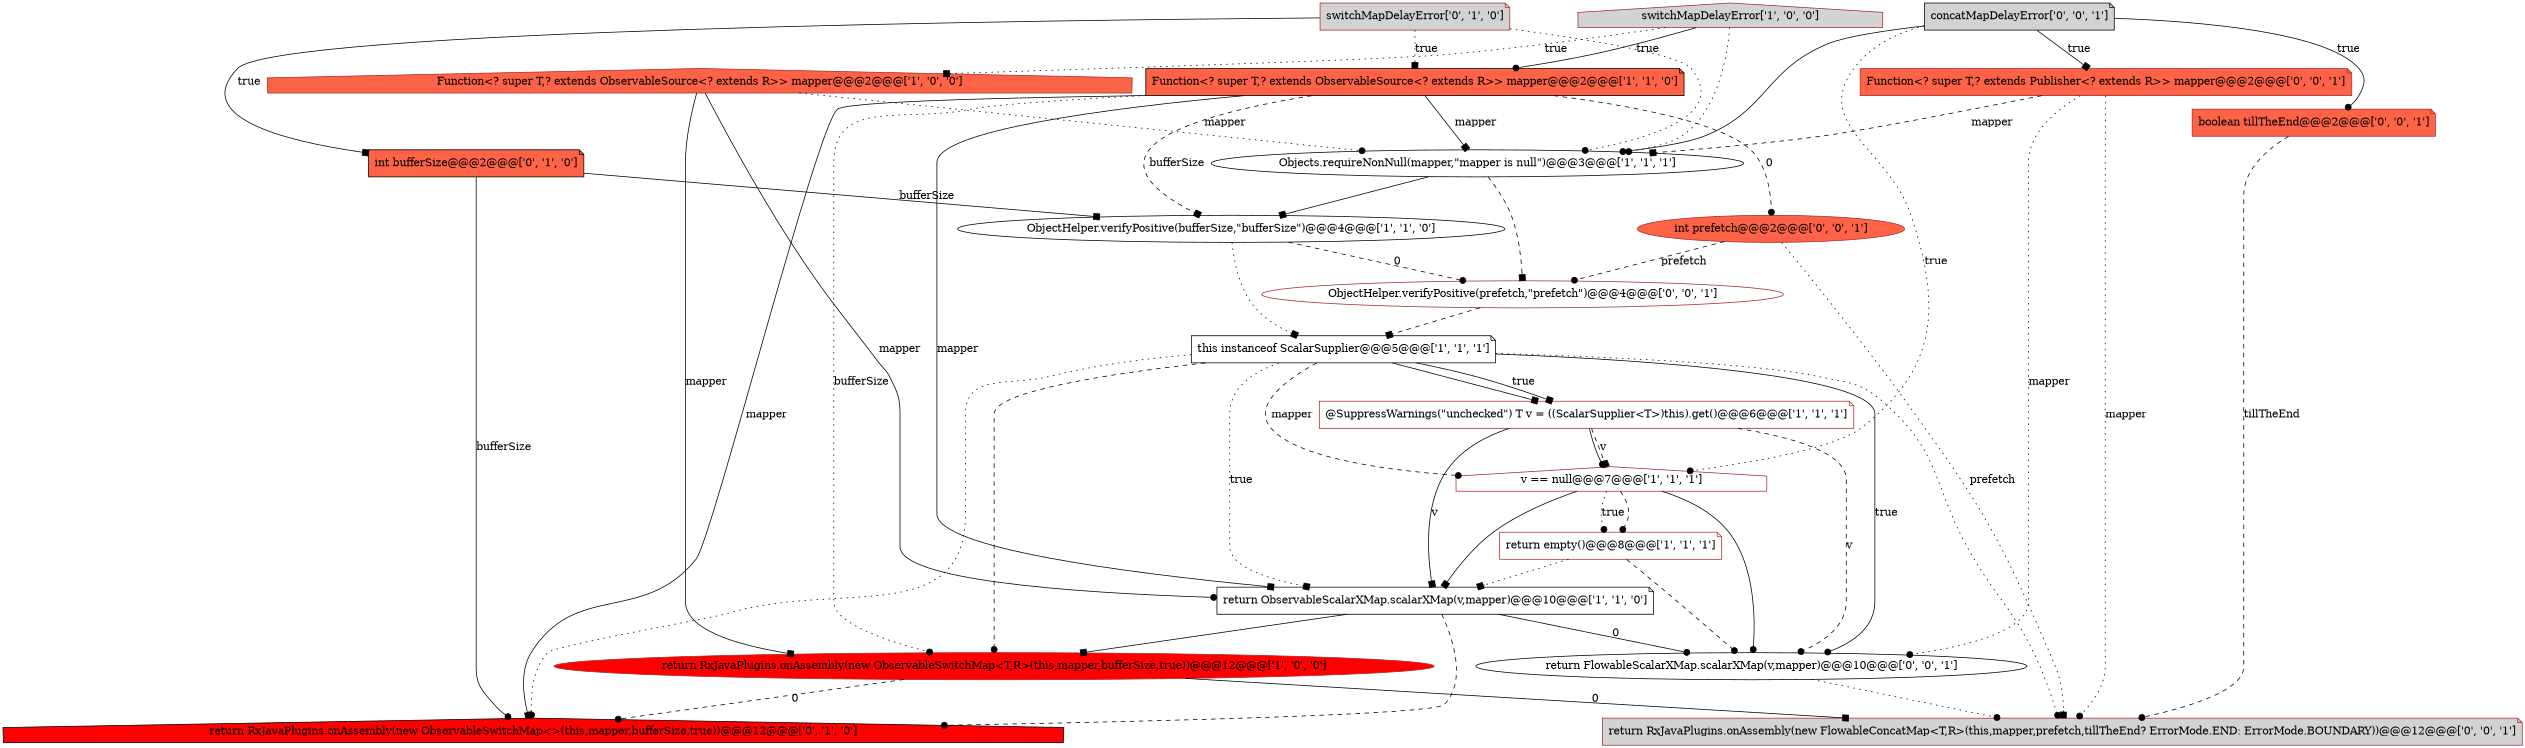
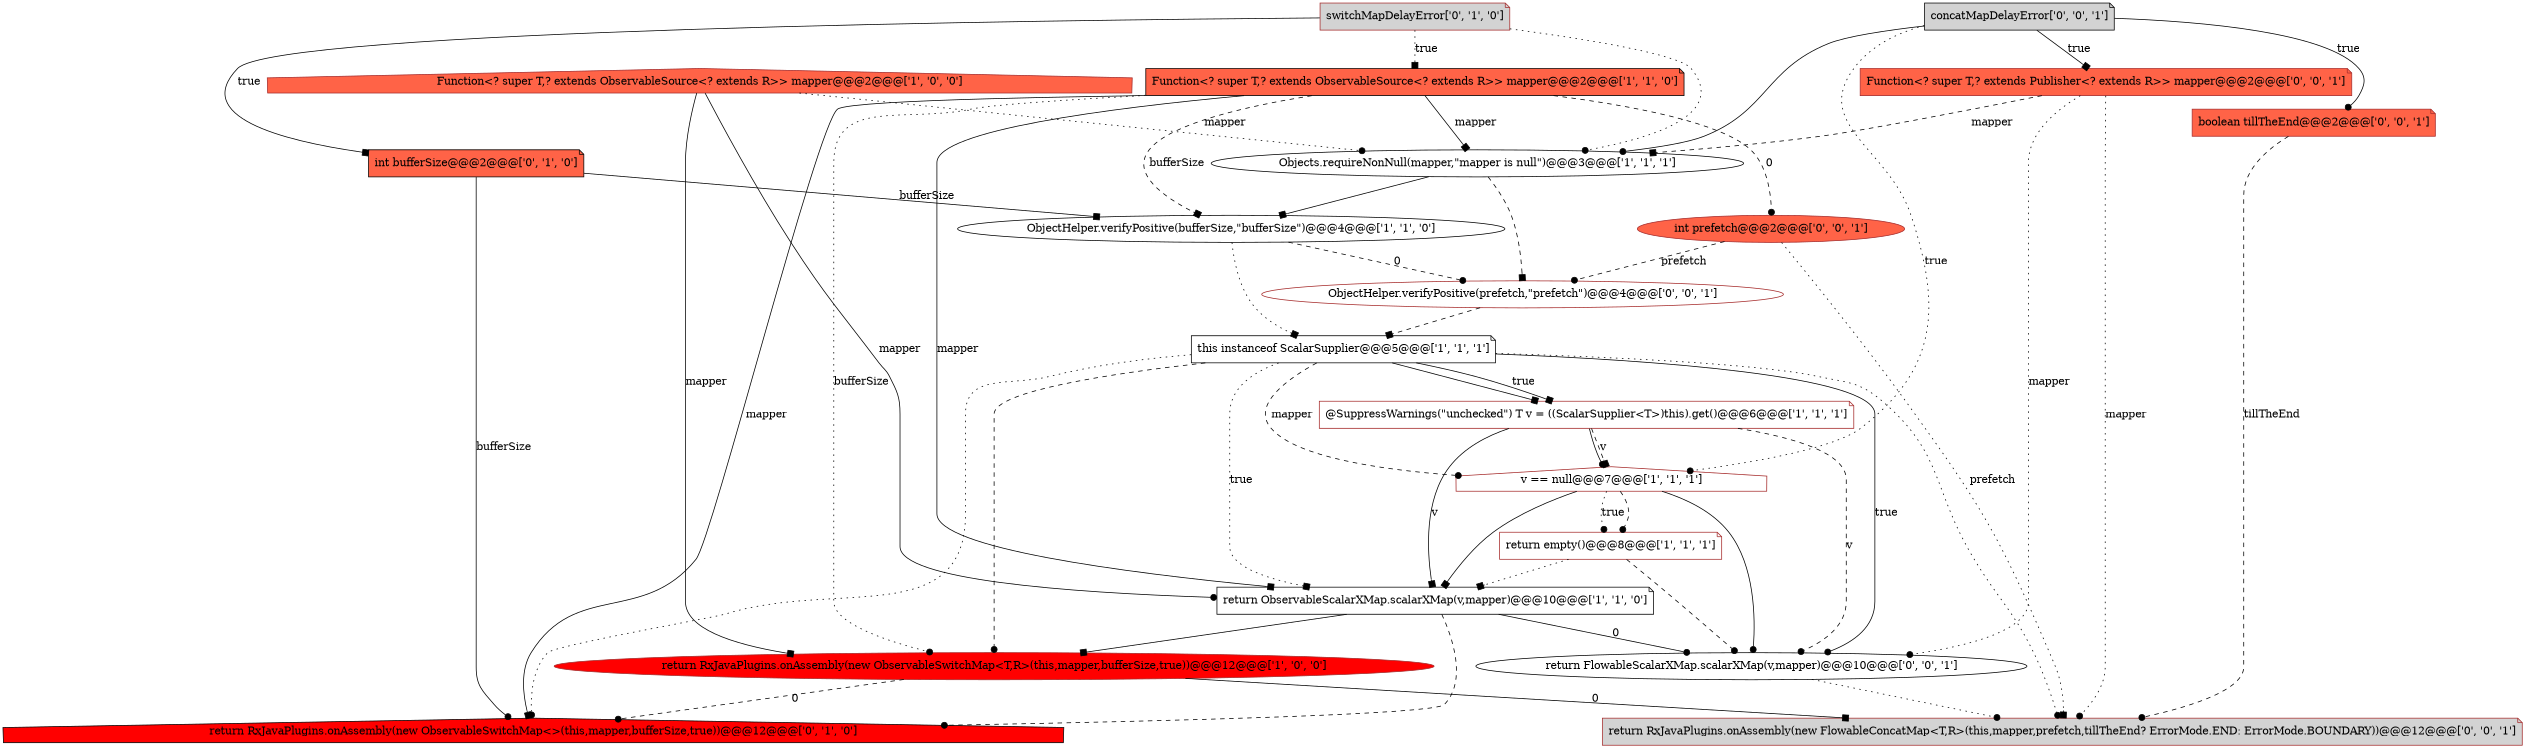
(1730, 17) -> none
